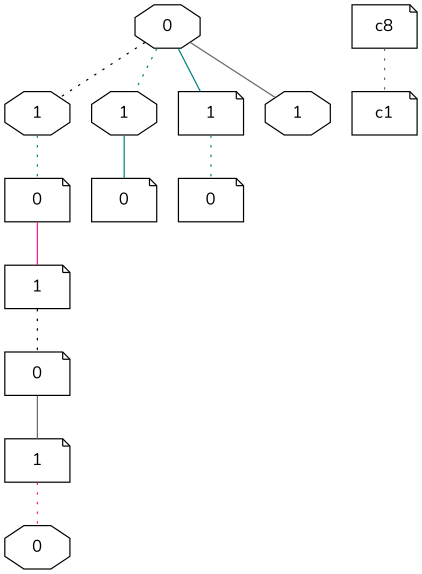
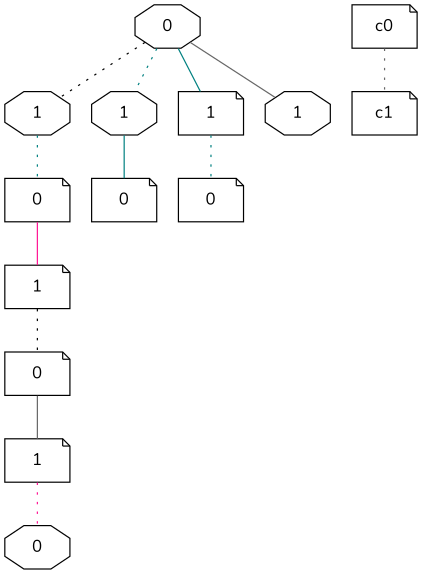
(385, 27) -> (385, 27)
